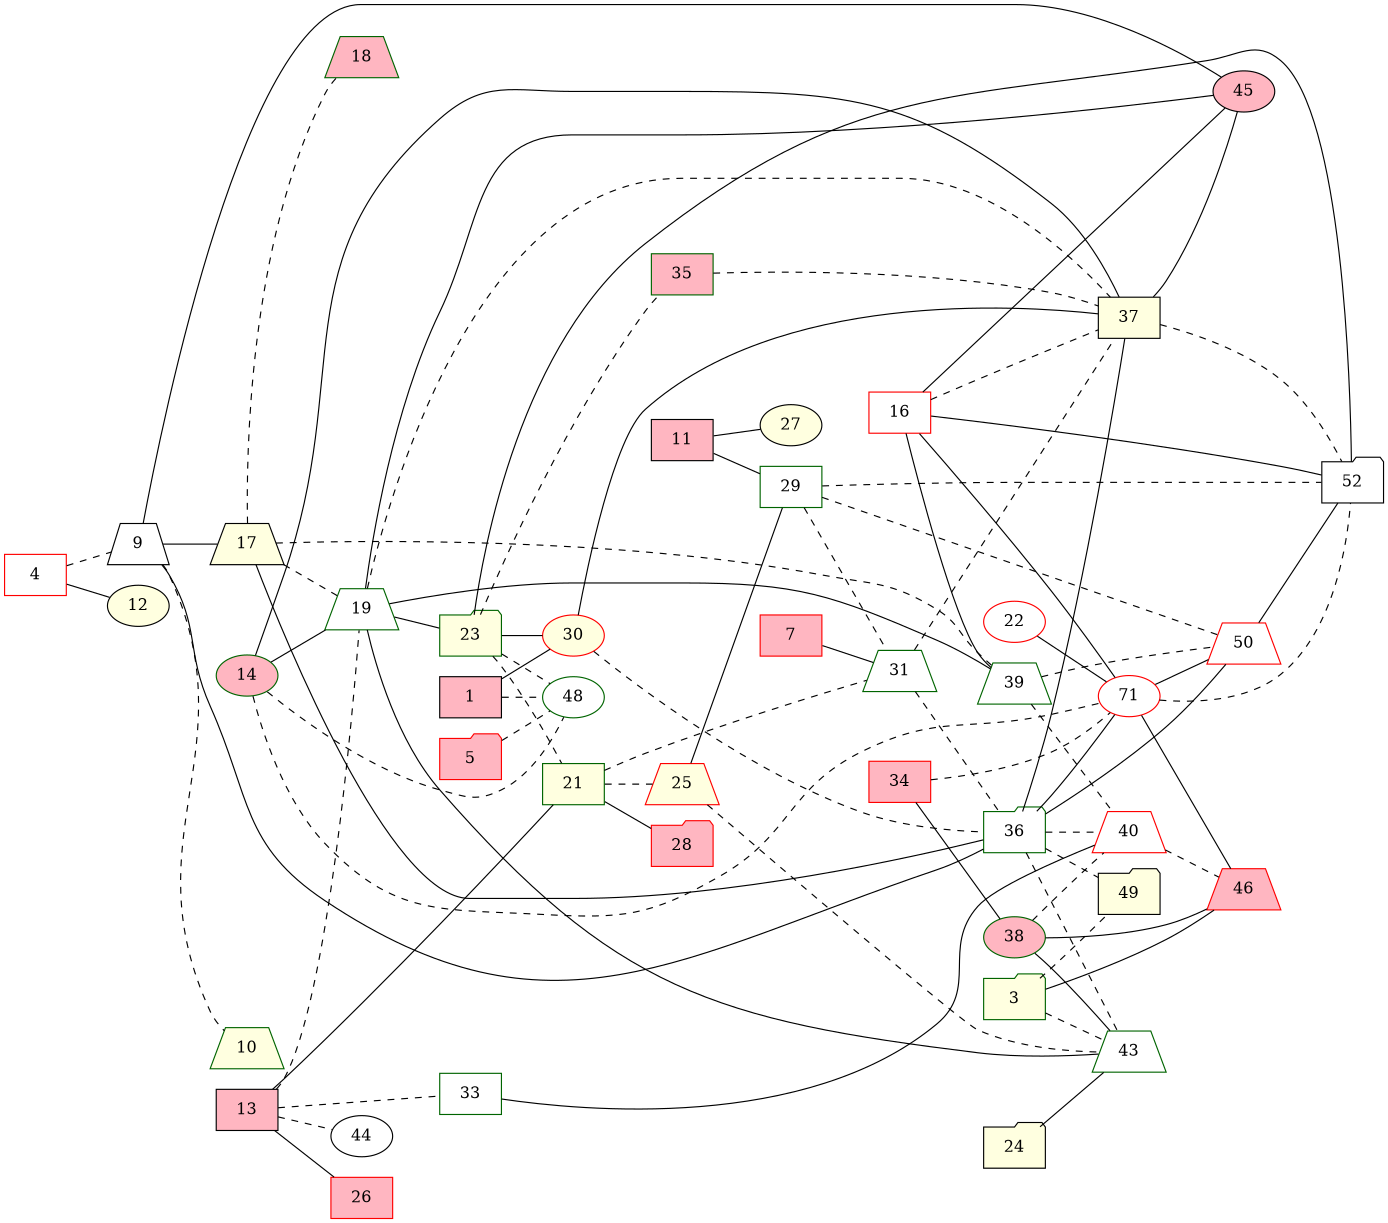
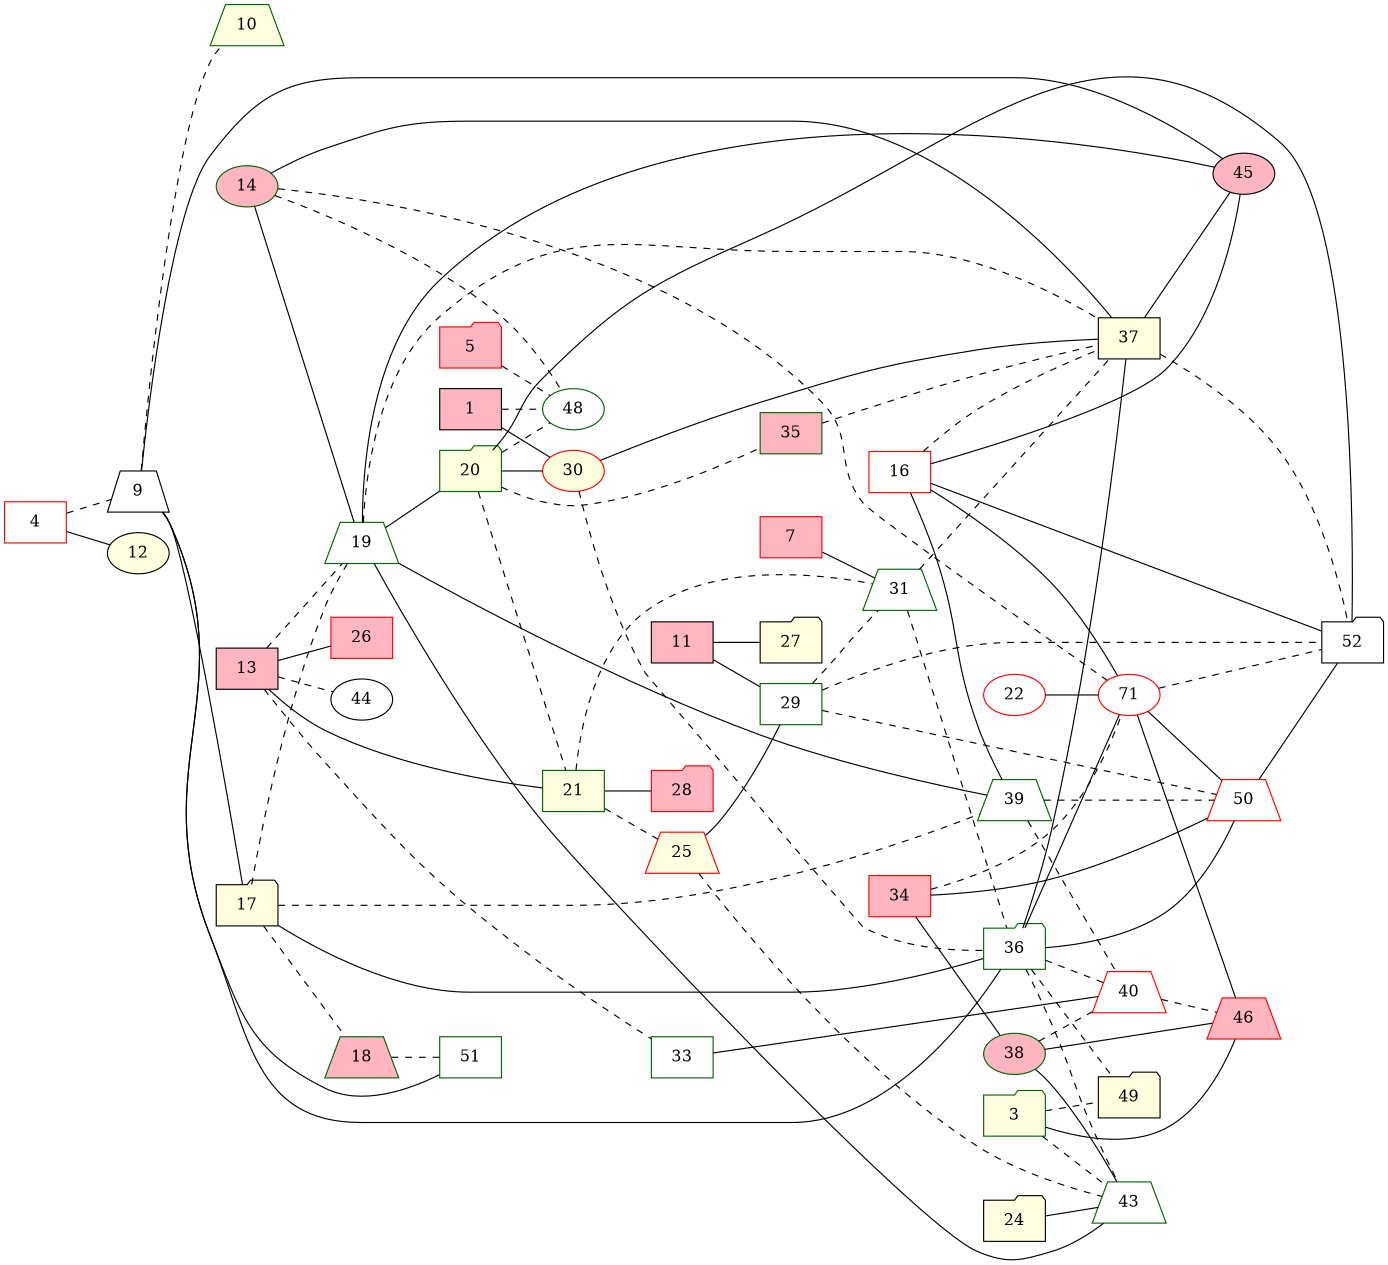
(791, 425) -> (791, 642)
(247, 544) -> (247, 905)
(471, 636) -> (471, 471)
none -> (1074, 873)
none -> (471, 1057)
